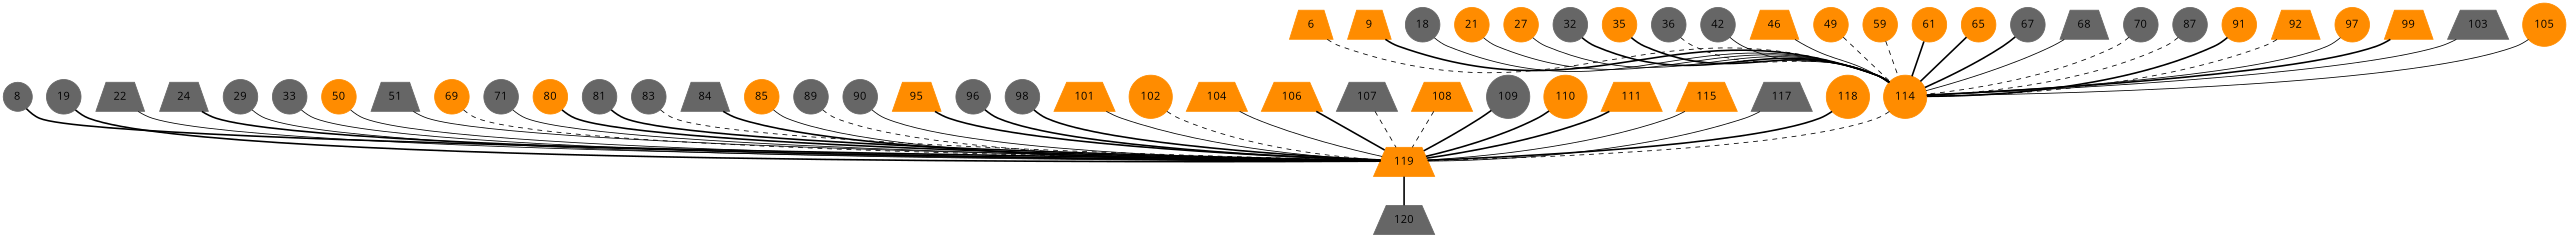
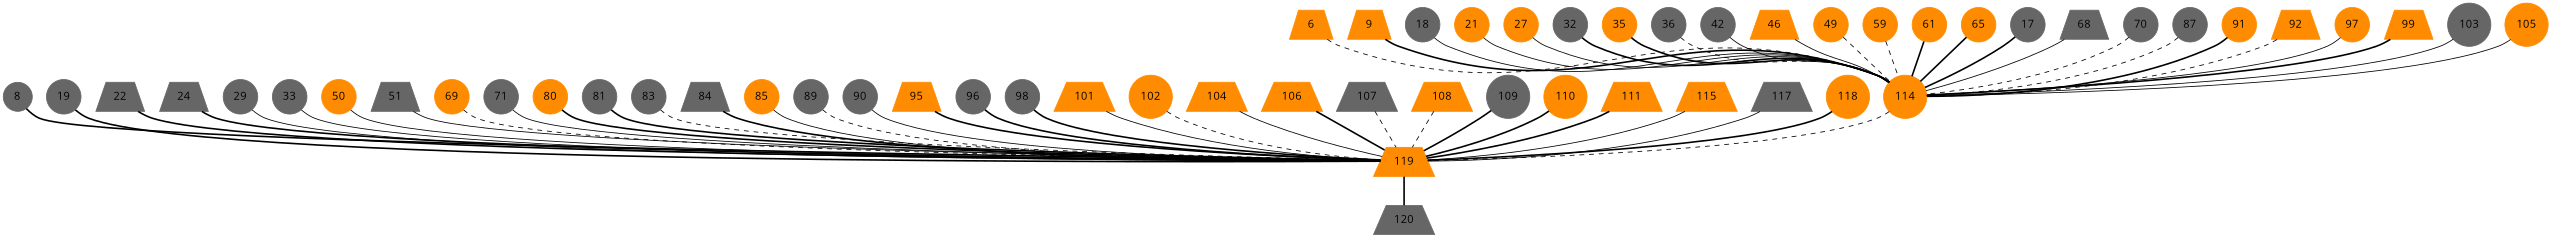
(2028, 25) -> (2028, 25)
(2478, 25) -> (2469, 25)
(758, 154) -> (758, 154)
